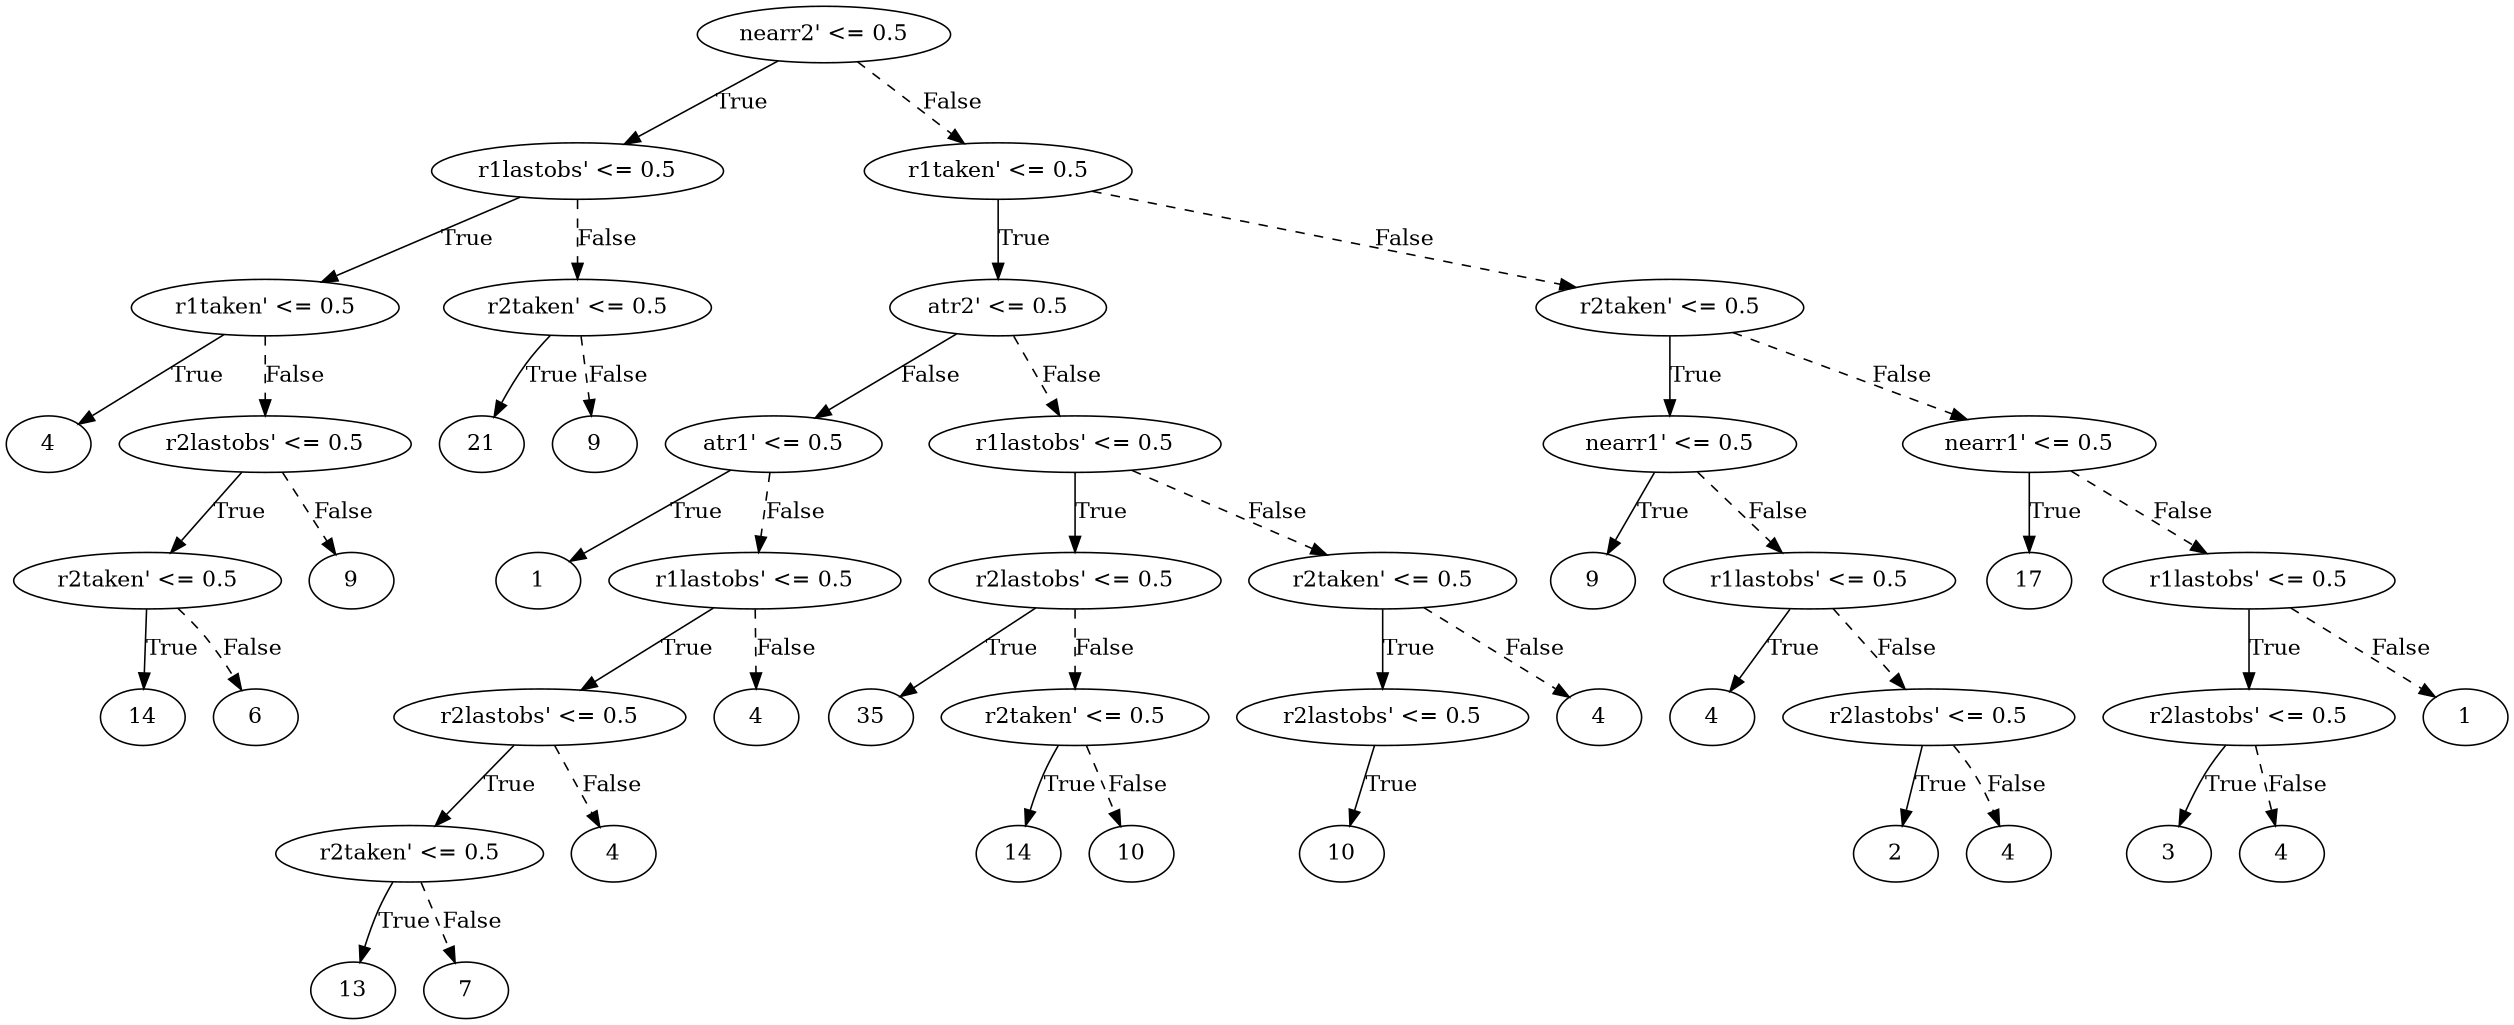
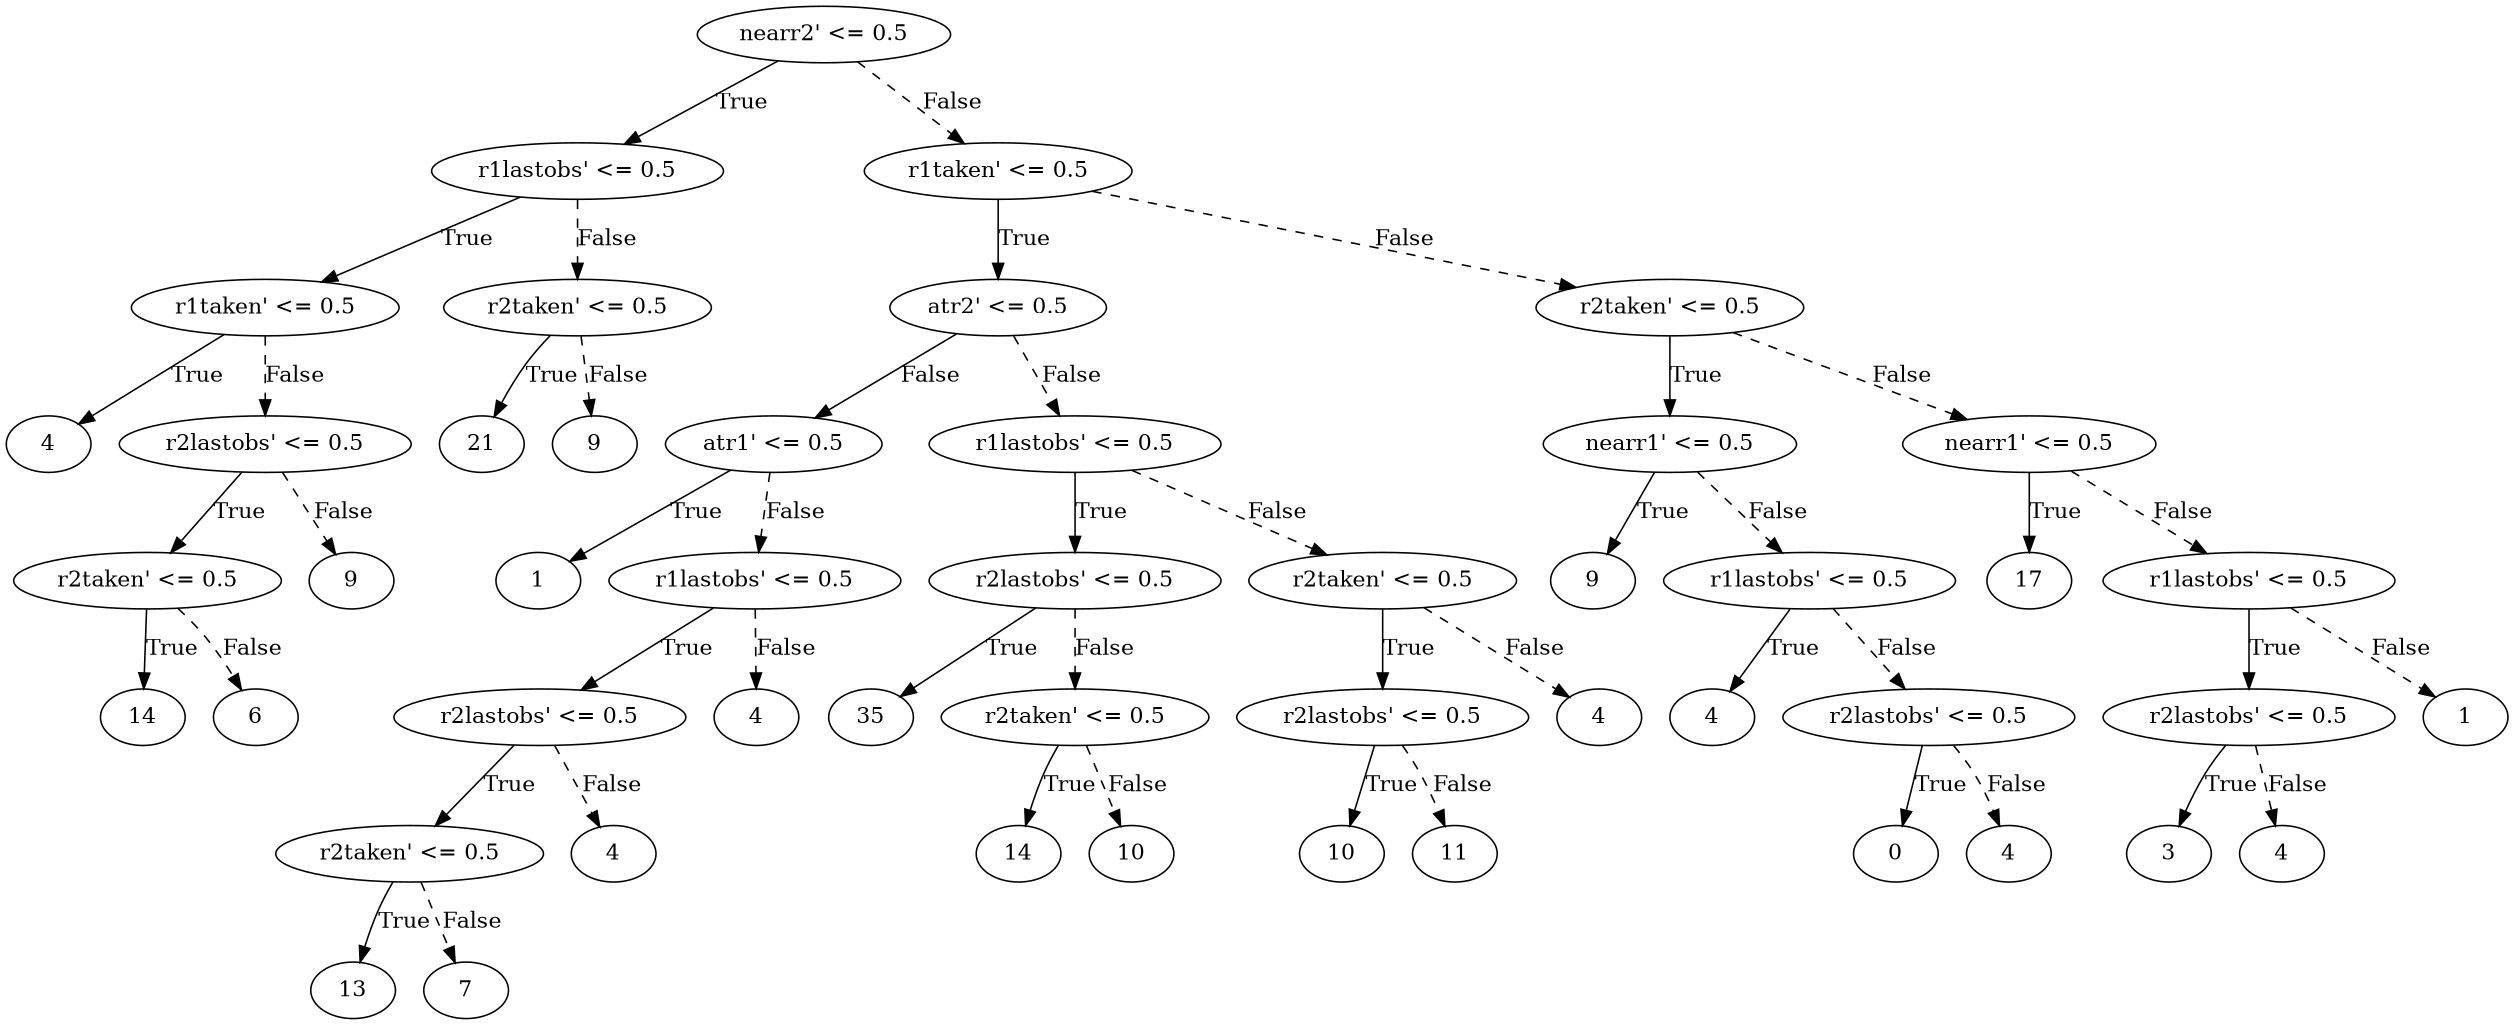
none -> (1455, 854)
(1896, 854) -> (1896, 854)
